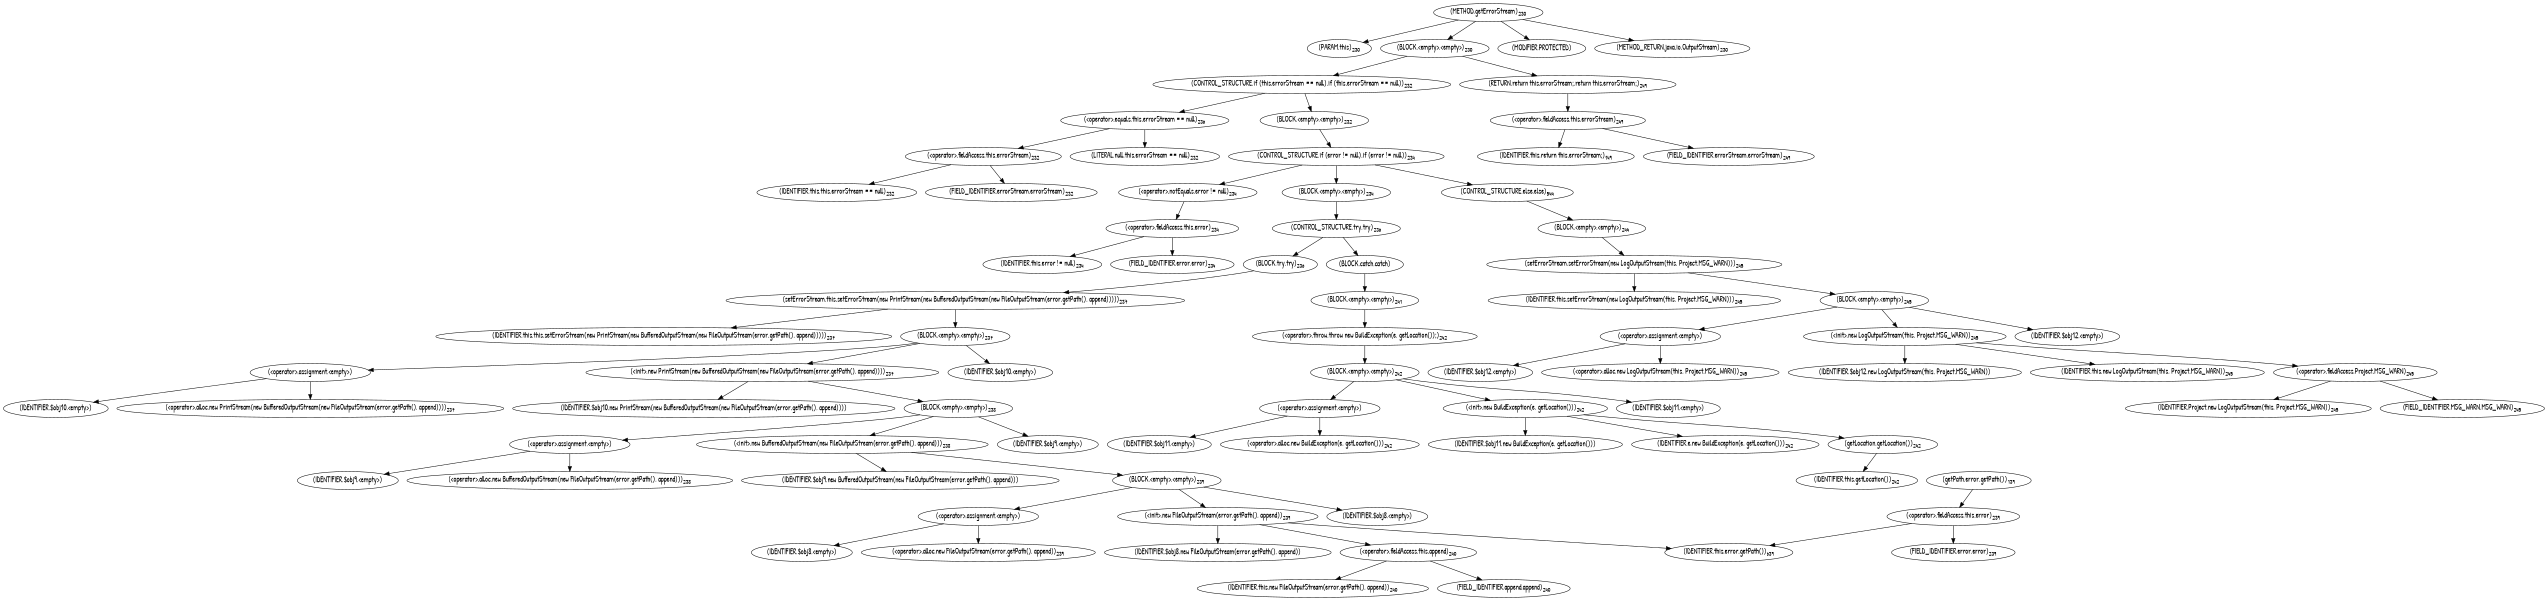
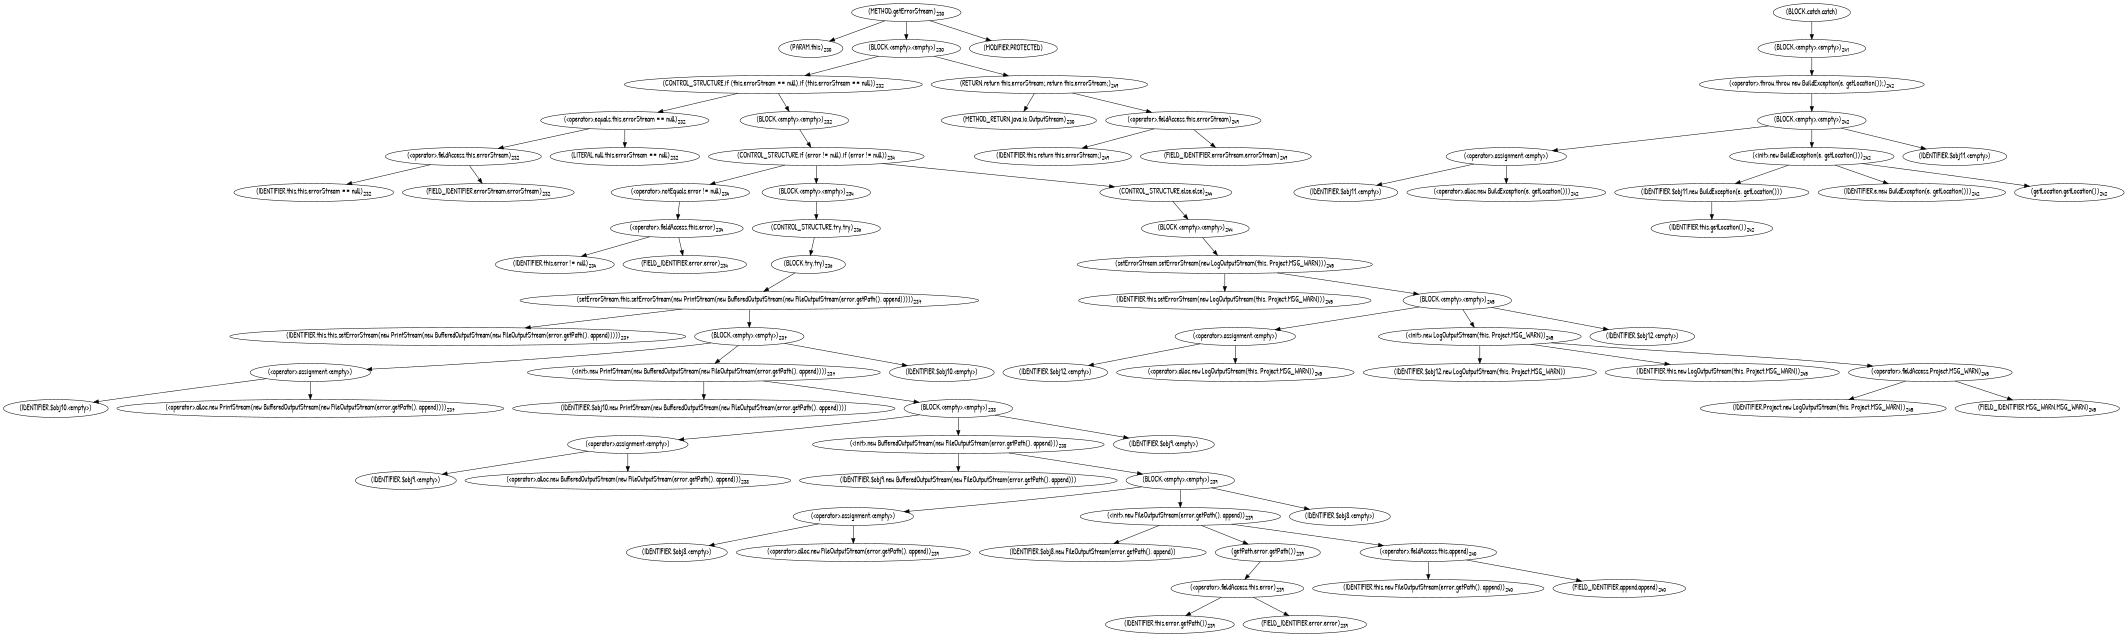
(1576, 30) -> (1030, 100)
(1202, 120) -> (682, 120)
(1609, 156) -> (1106, 156)
(1550, 192) -> (1209, 192)
(1349, 245) -> none
(1871, 460) -> (1712, 208)
(2011, 480) -> (1300, 552)
(1477, 536) -> (1222, 534)
(1770, 552) -> (1211, 624)
